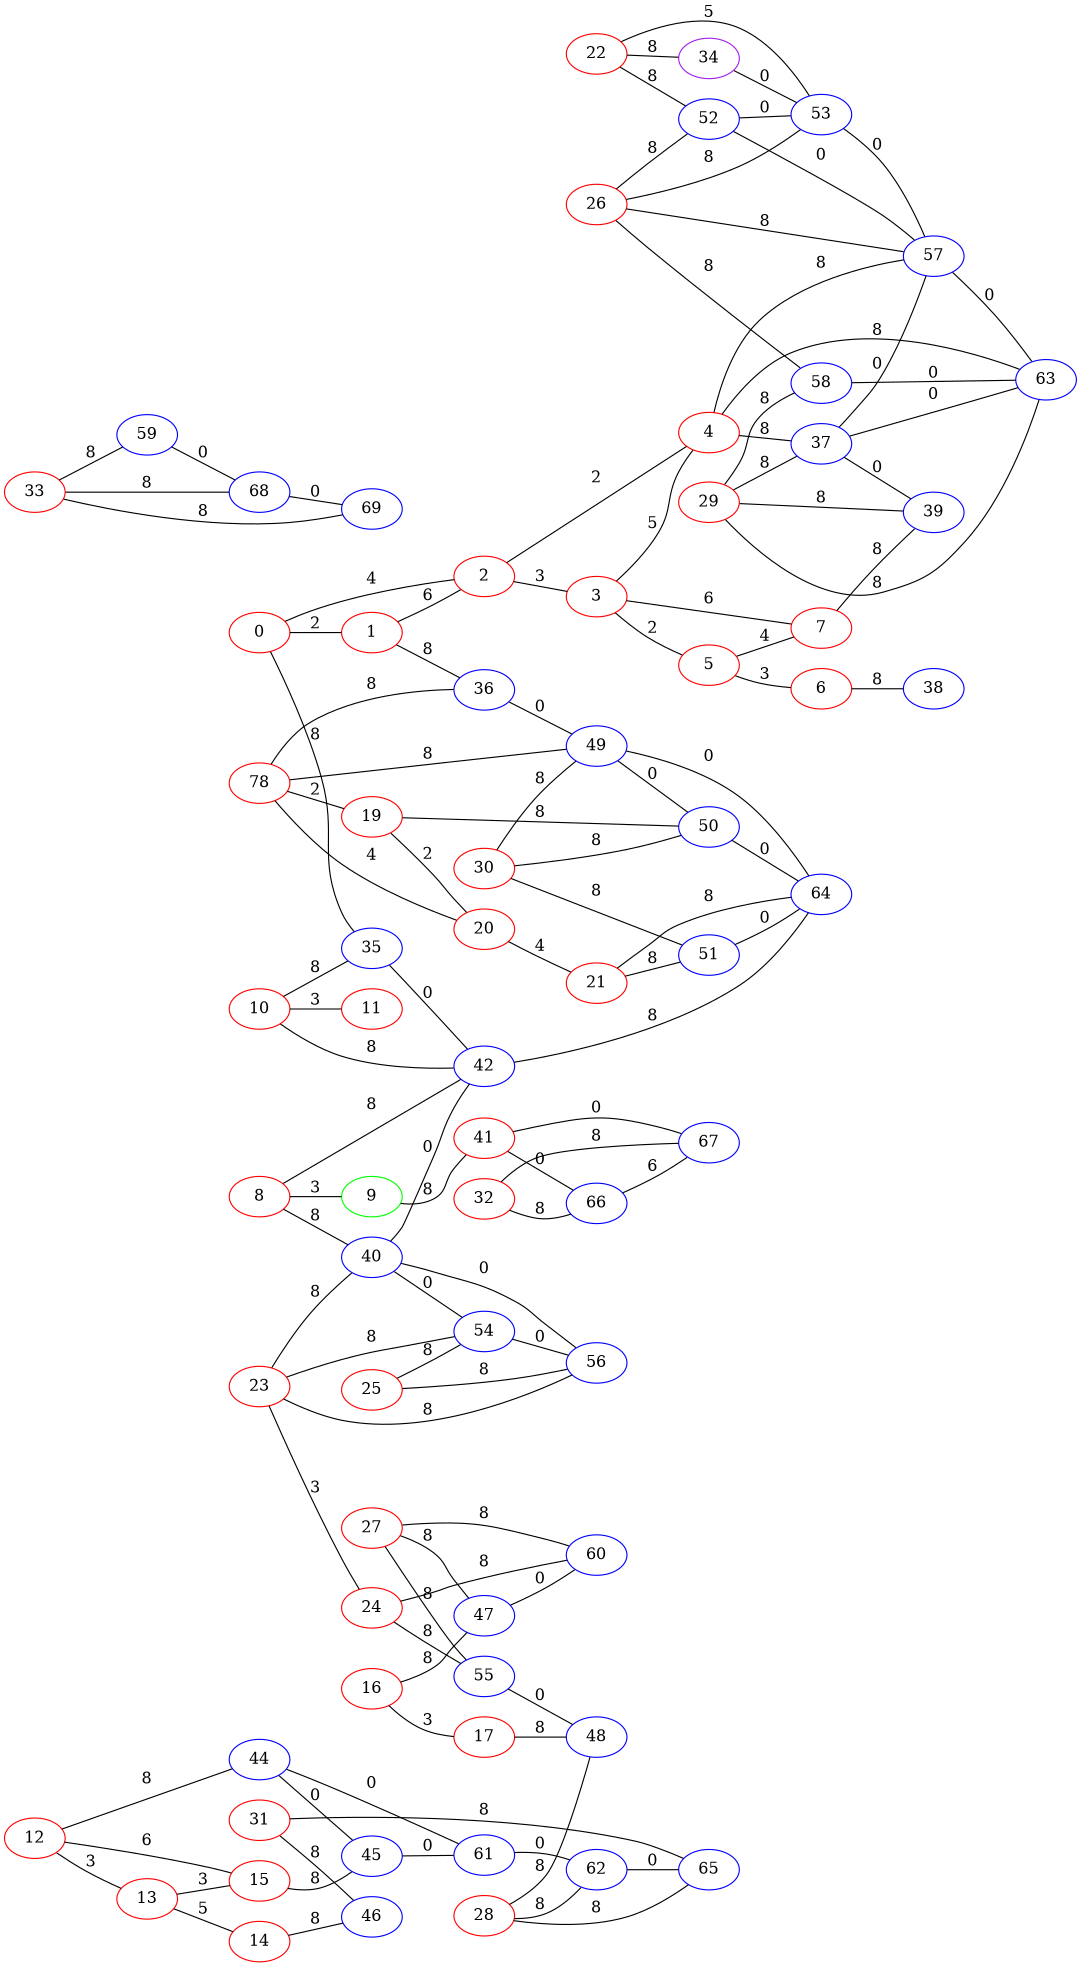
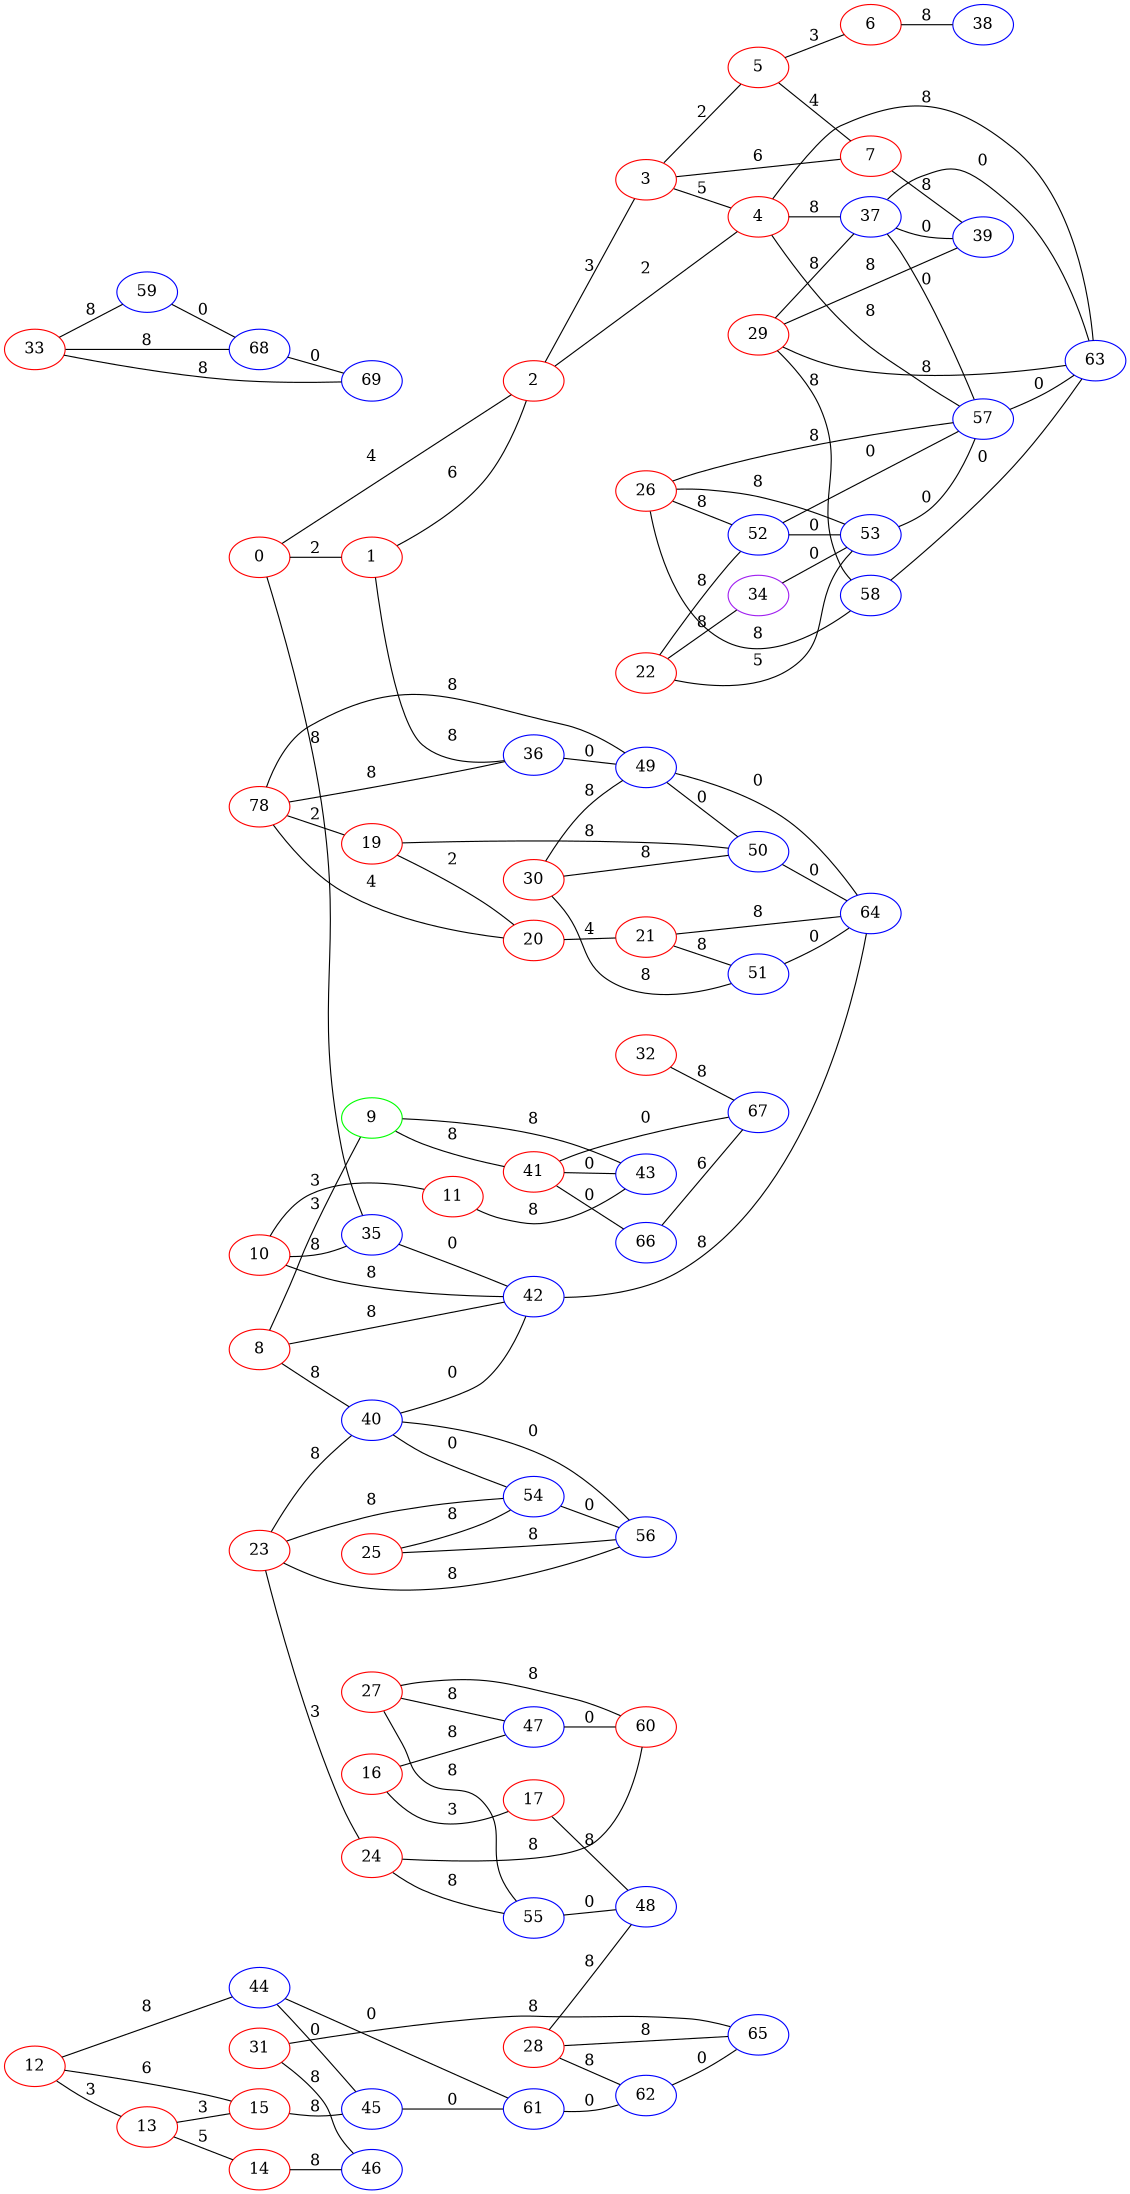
none -> (646, 1174)
(540, 1219) -> none
(597, 1555) -> (646, 1727)
